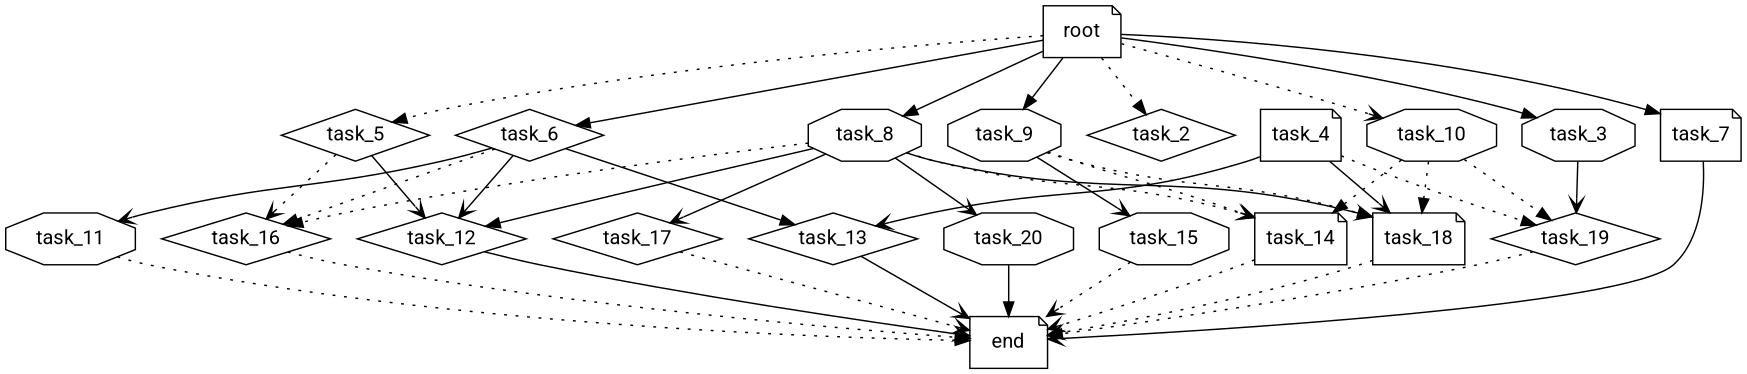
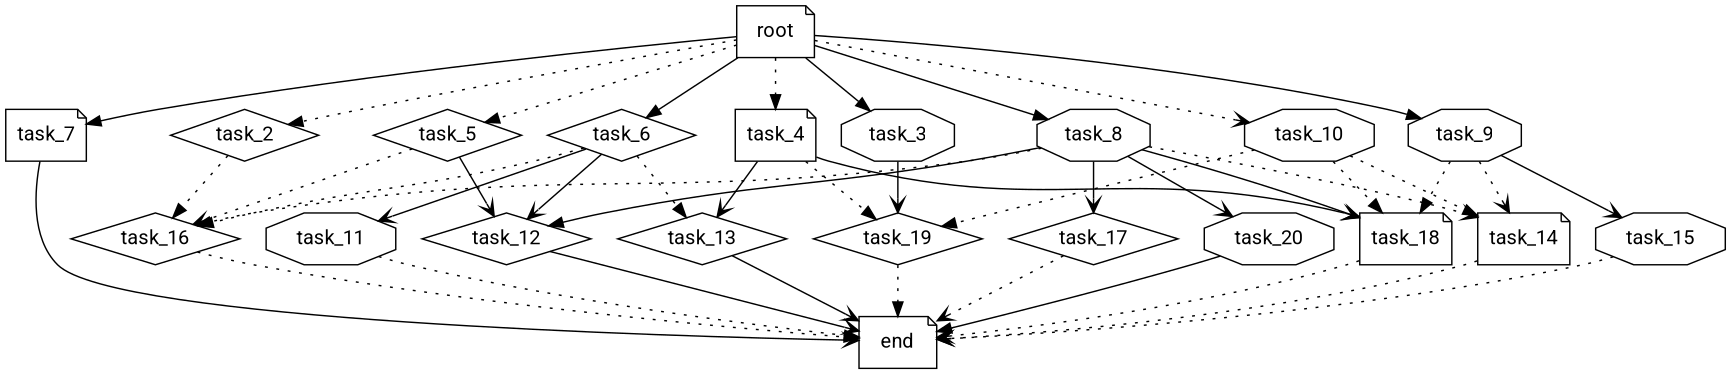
none -> (776, 76)
none -> (205, 181)
(684, 188) -> (651, 173)
